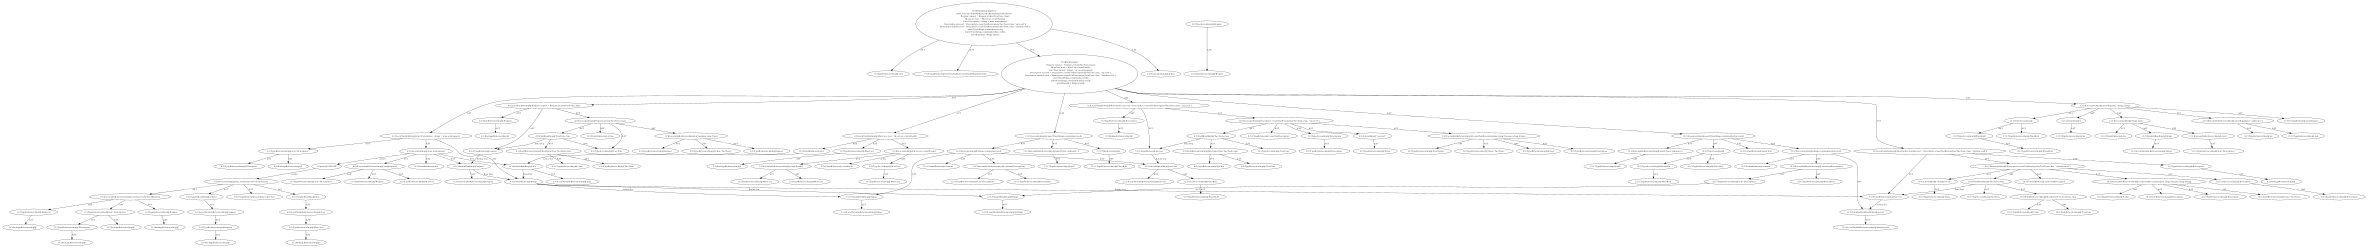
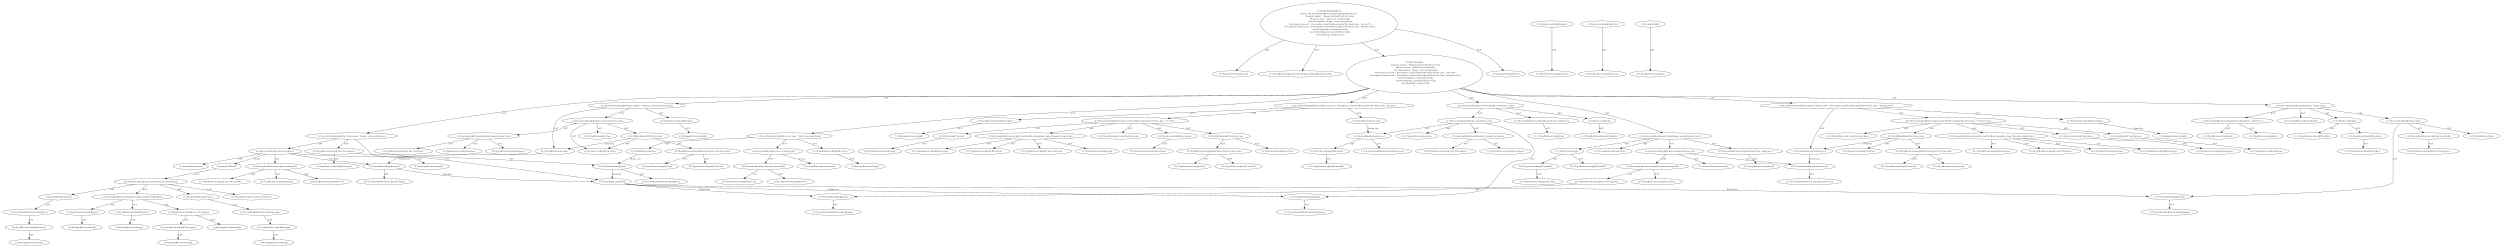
(2089, 113) -> none
(2208, 136) -> (2429, 136)
(1181, 143) -> none
(900, 158) -> none
(2241, 174) -> (2138, 128)
(1198, 191) -> (1386, 188)
